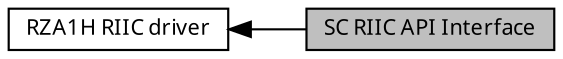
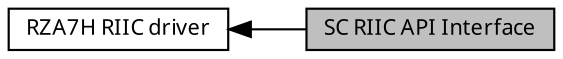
(118, 29) -> (118, 29)
